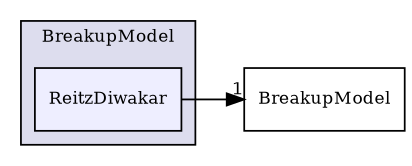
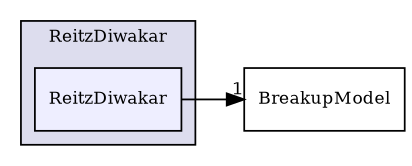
(108, 38) -> (108, 38)
